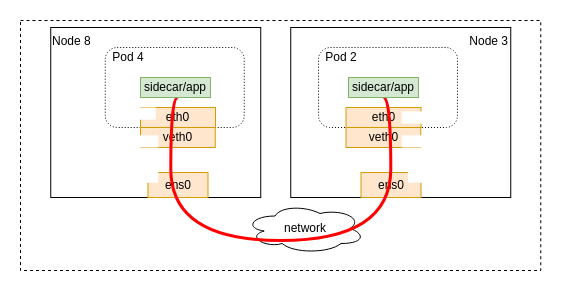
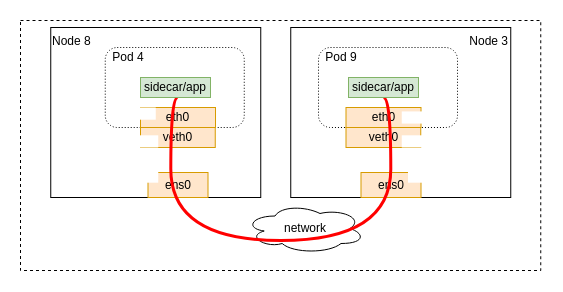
(342, 58) -> (342, 58)
